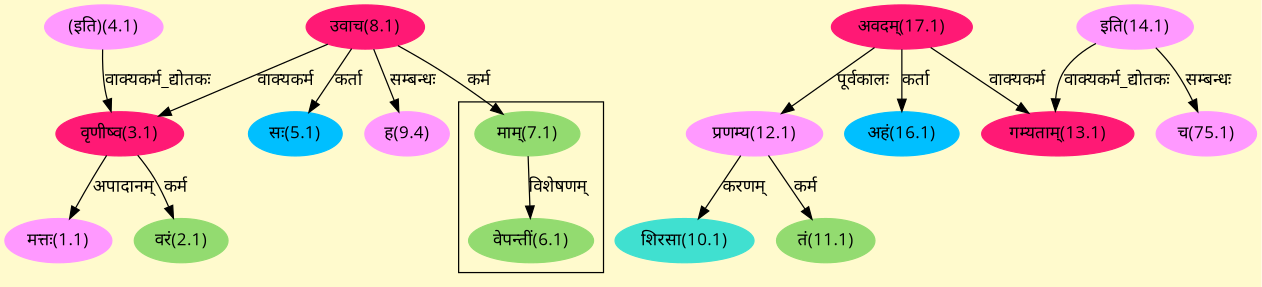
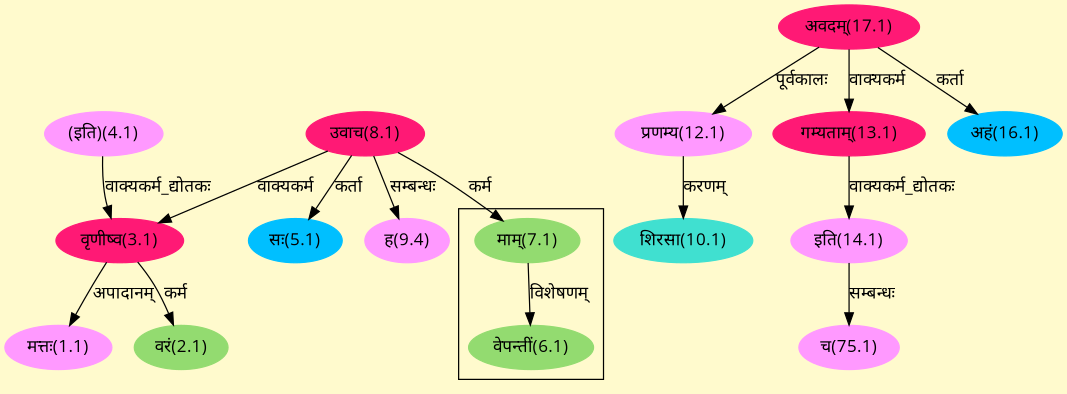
(1068, 66) -> (849, 181)
(826, 241) -> none
